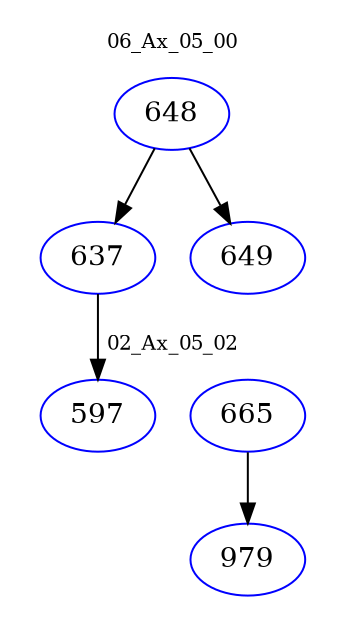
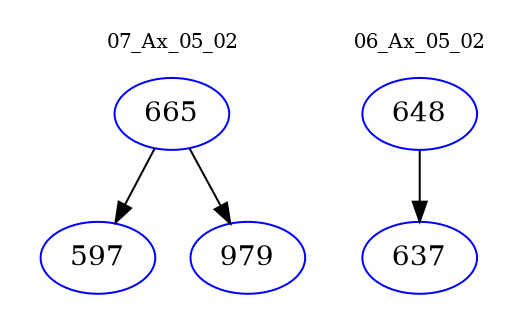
(173, 43) -> (420, 43)
(248, 258) -> none
(98, 338) -> (140, 177)
(173, 345) -> (173, 43)
